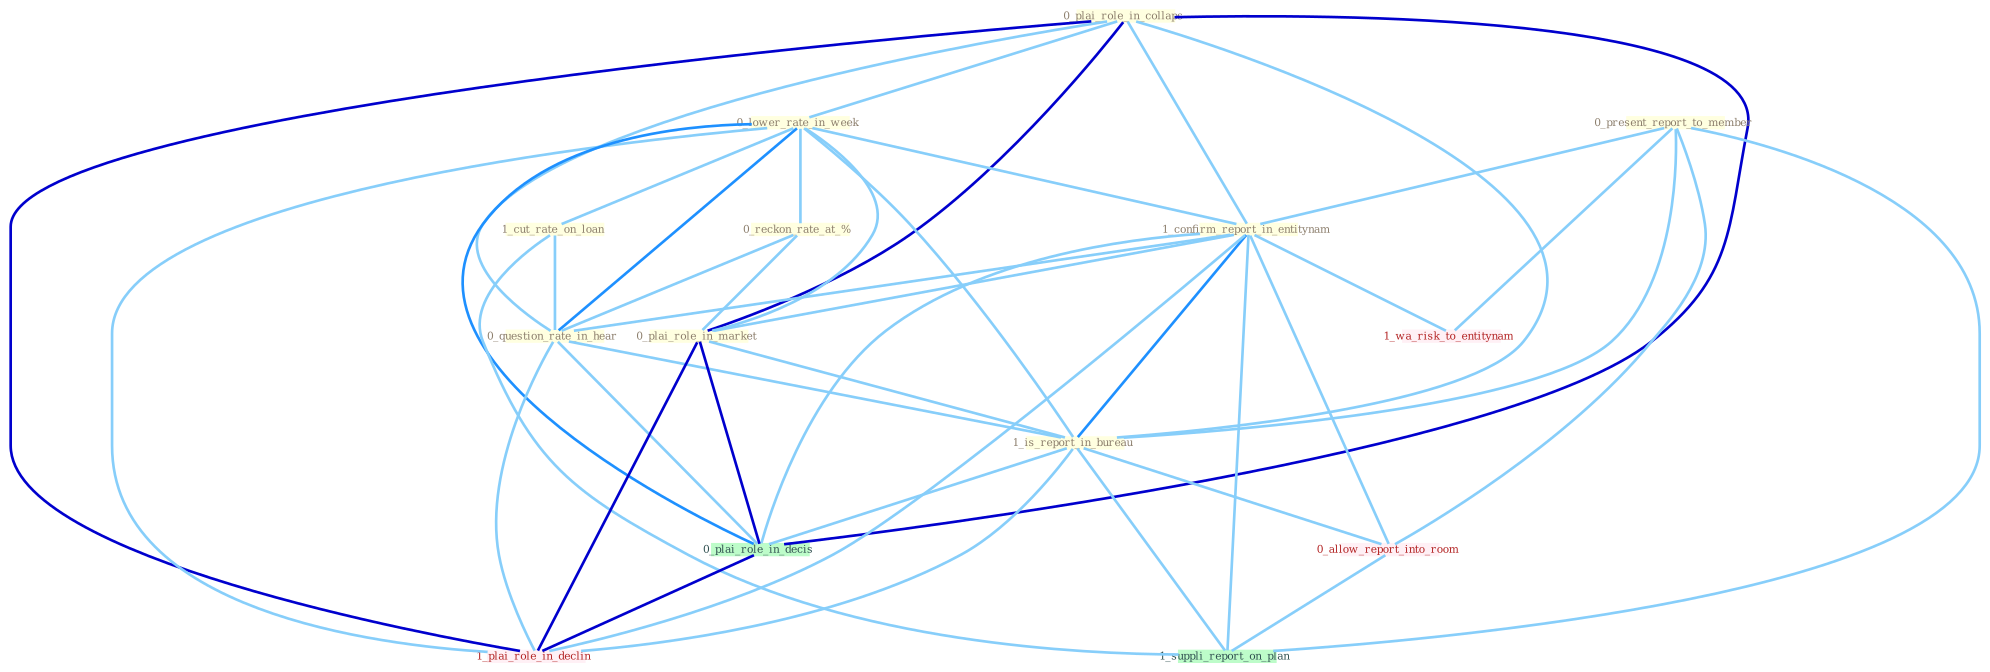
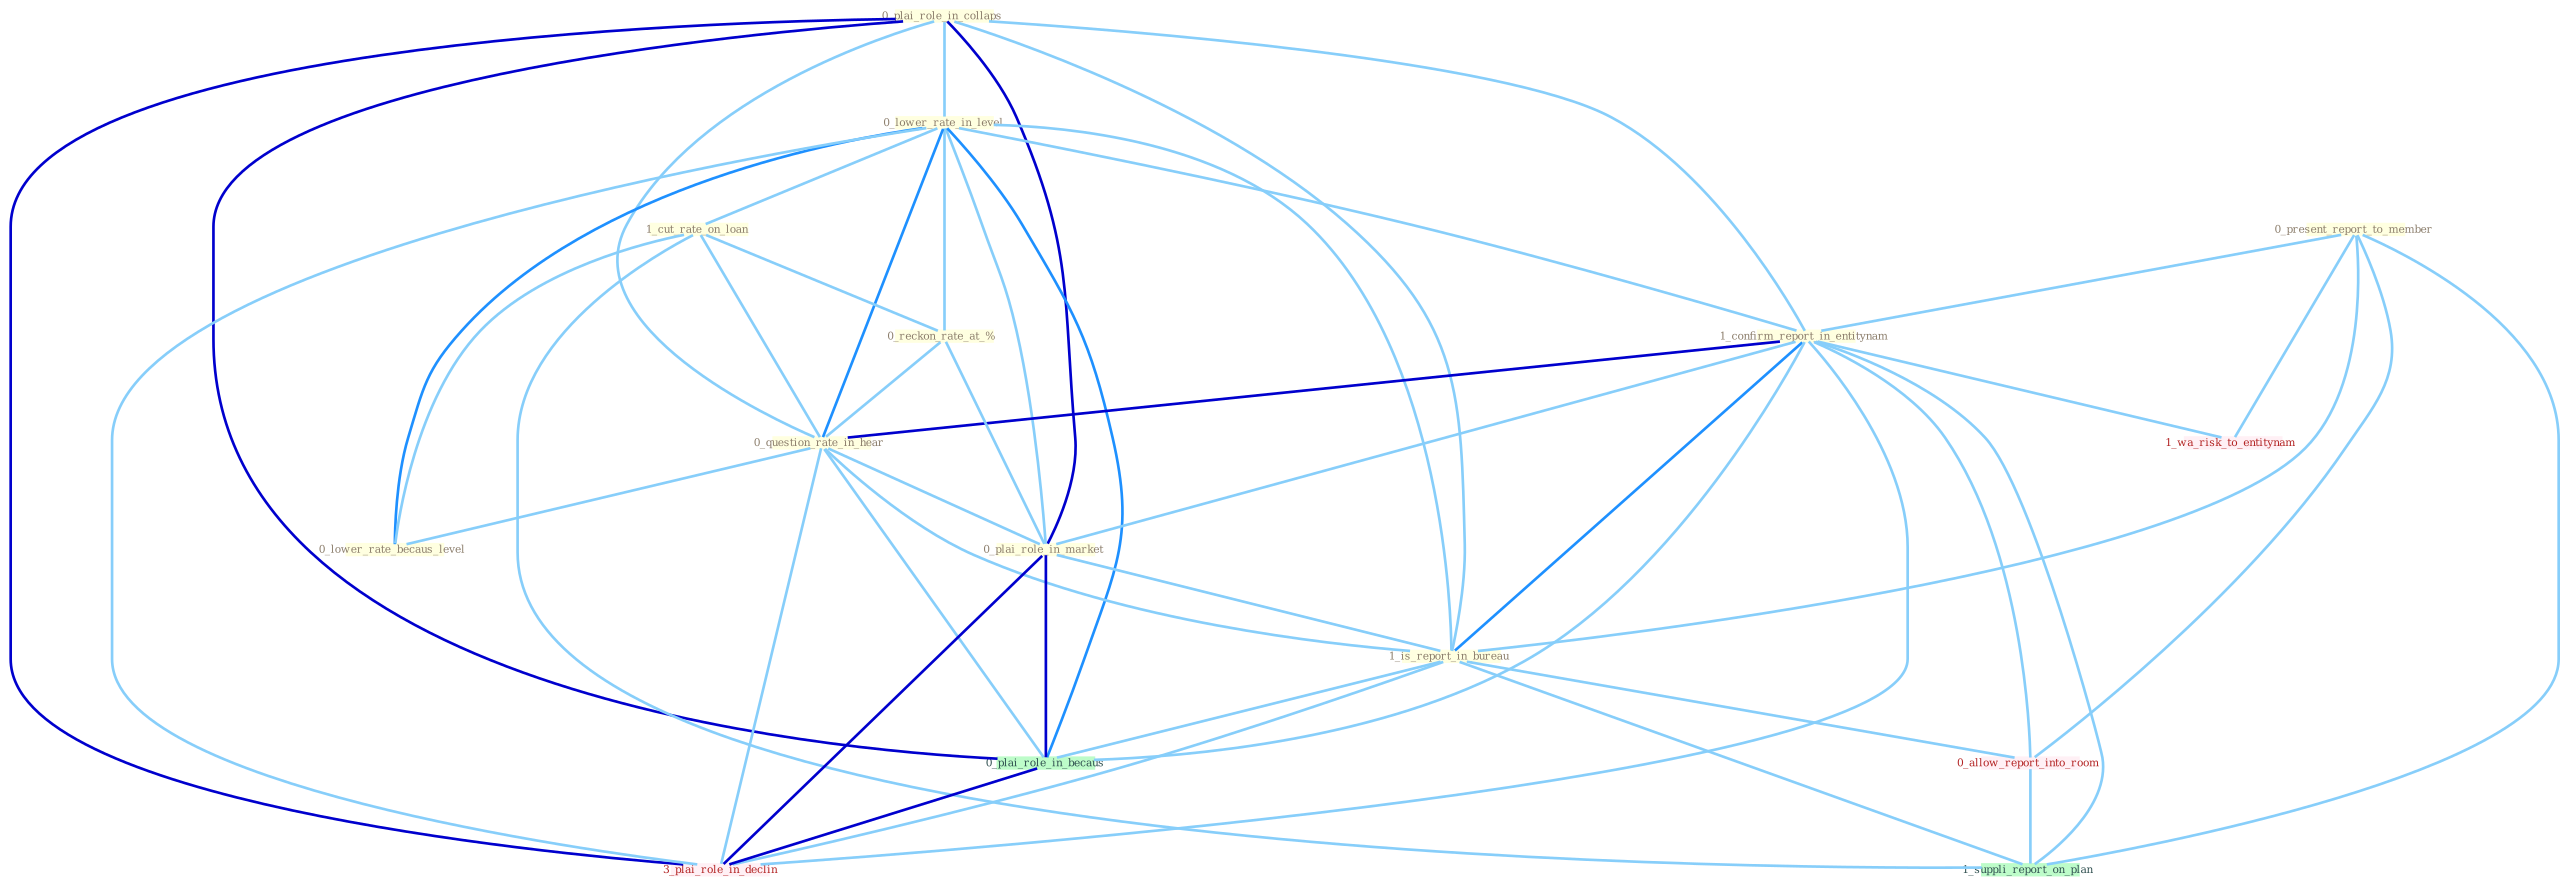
(800, 123) -> (944, 123)
none -> (822, 283)
(902, 283) -> (1314, 390)
none -> (934, 496)
none -> (395, 550)
(760, 550) -> (1046, 763)
(536, 656) -> (720, 870)
